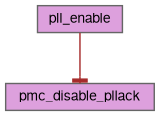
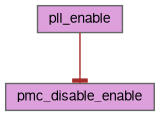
(80, 97) -> (80, 97)
